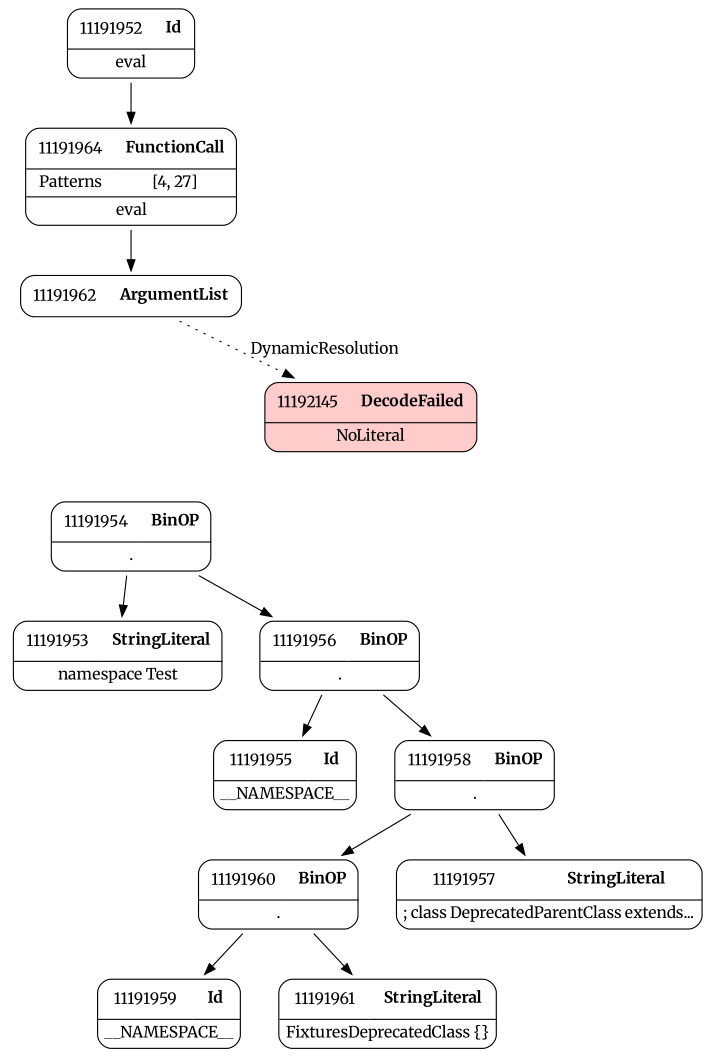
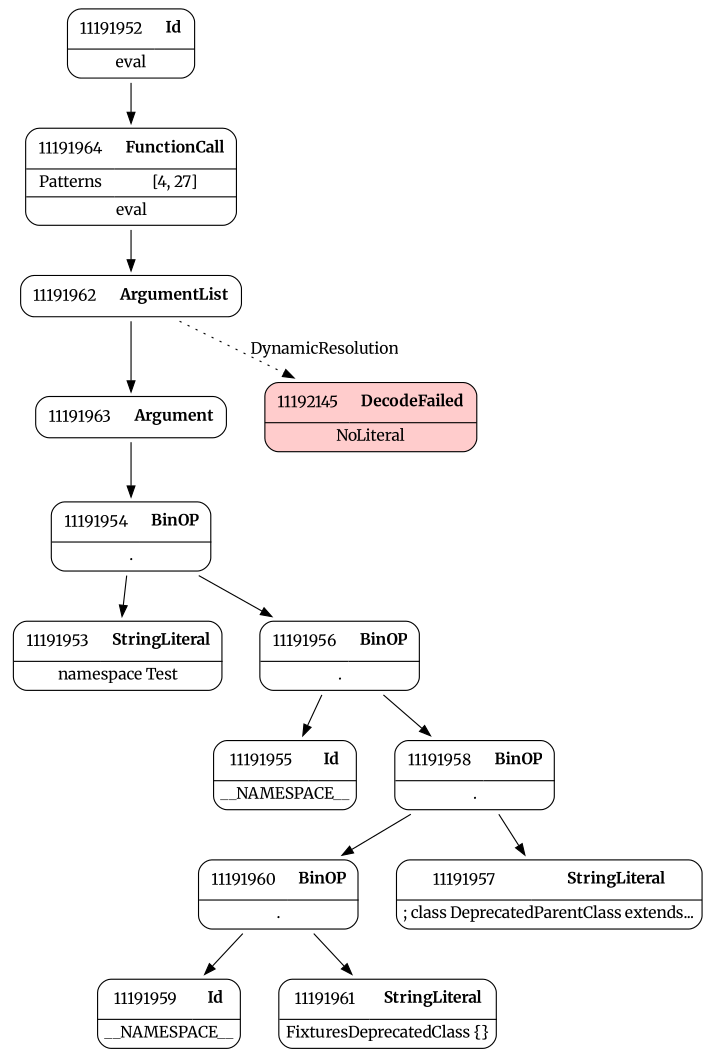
none -> (131, 417)
